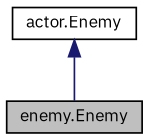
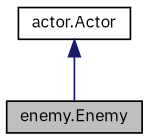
(74, 23) -> (74, 23)
